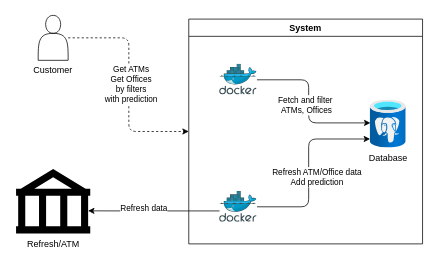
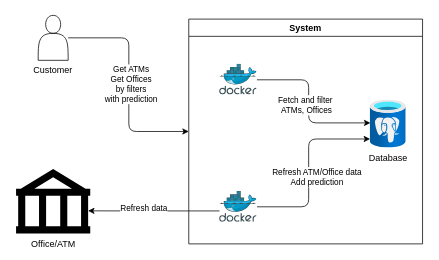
(143, 132) -> (143, 132)
(53, 244) -> (53, 244)
